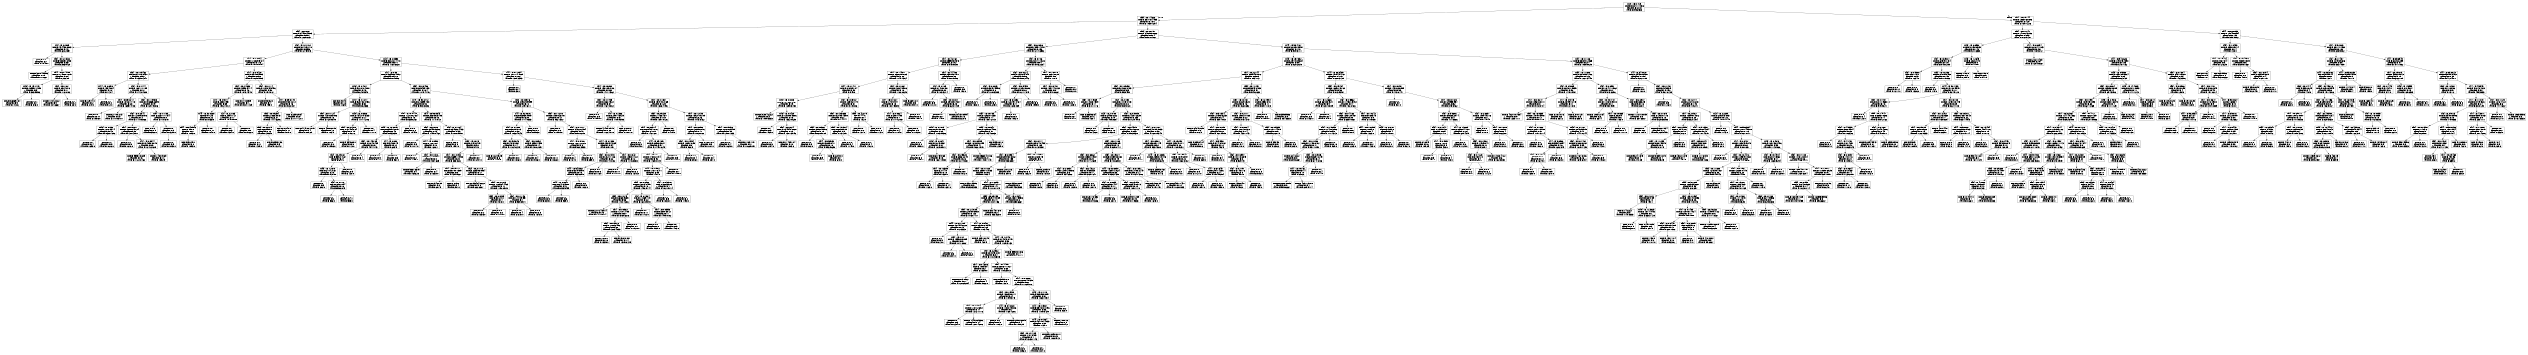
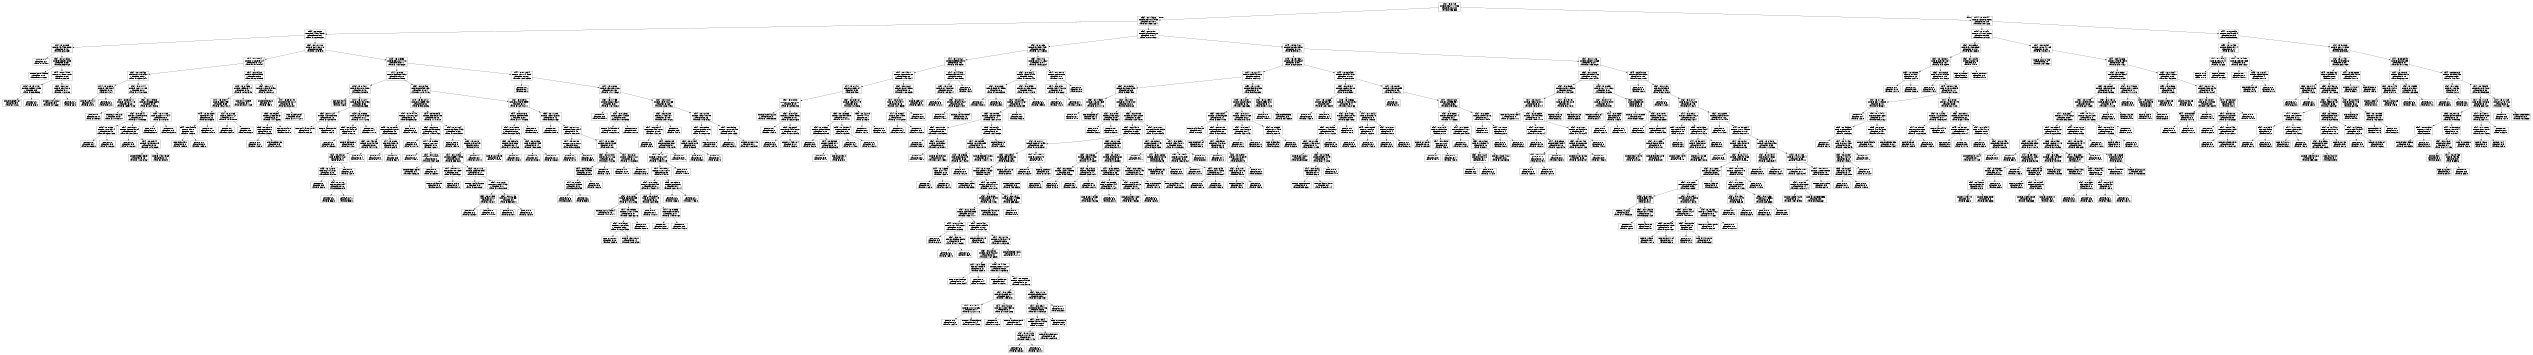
(168, 137) -> (193, 137)
